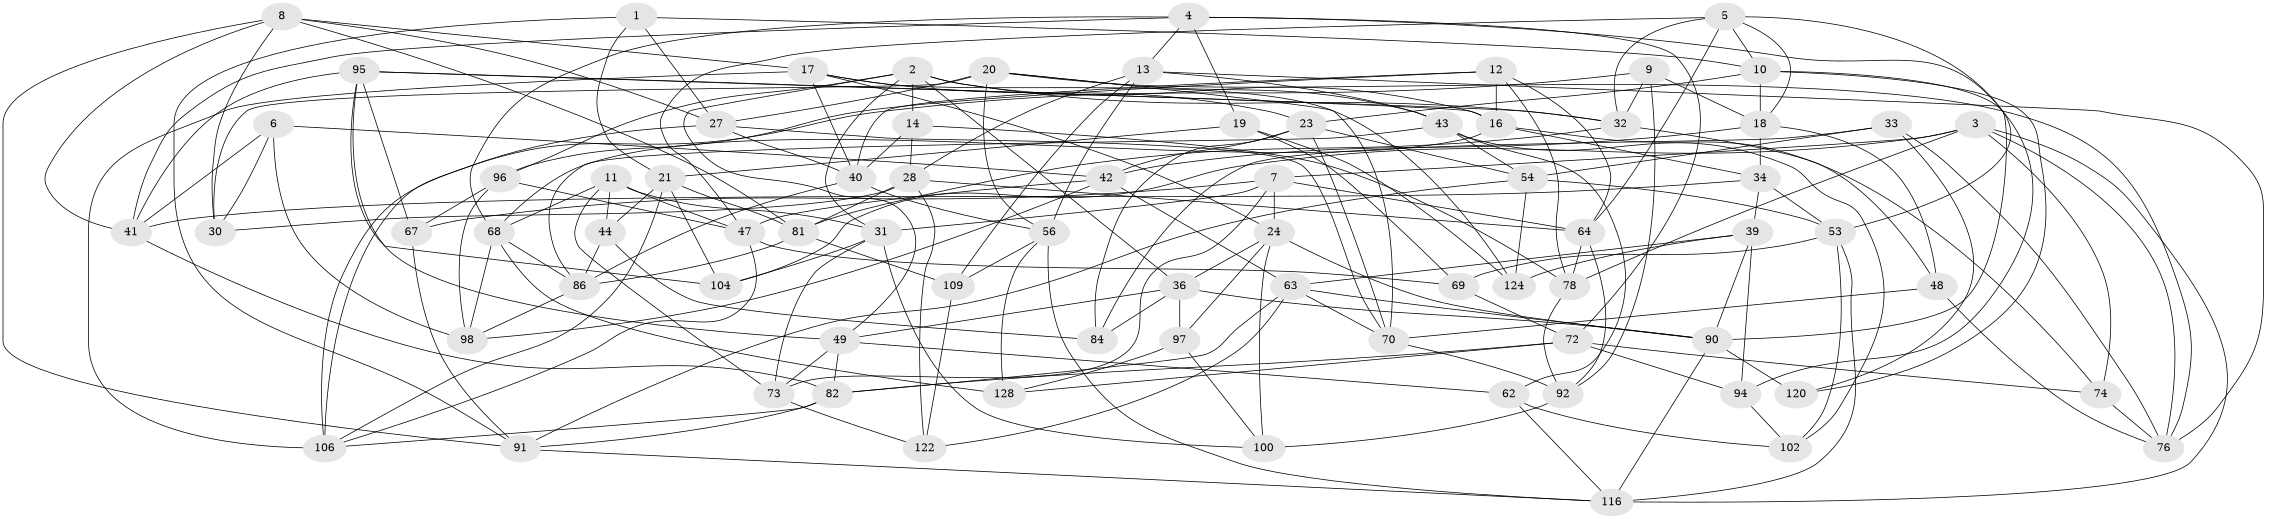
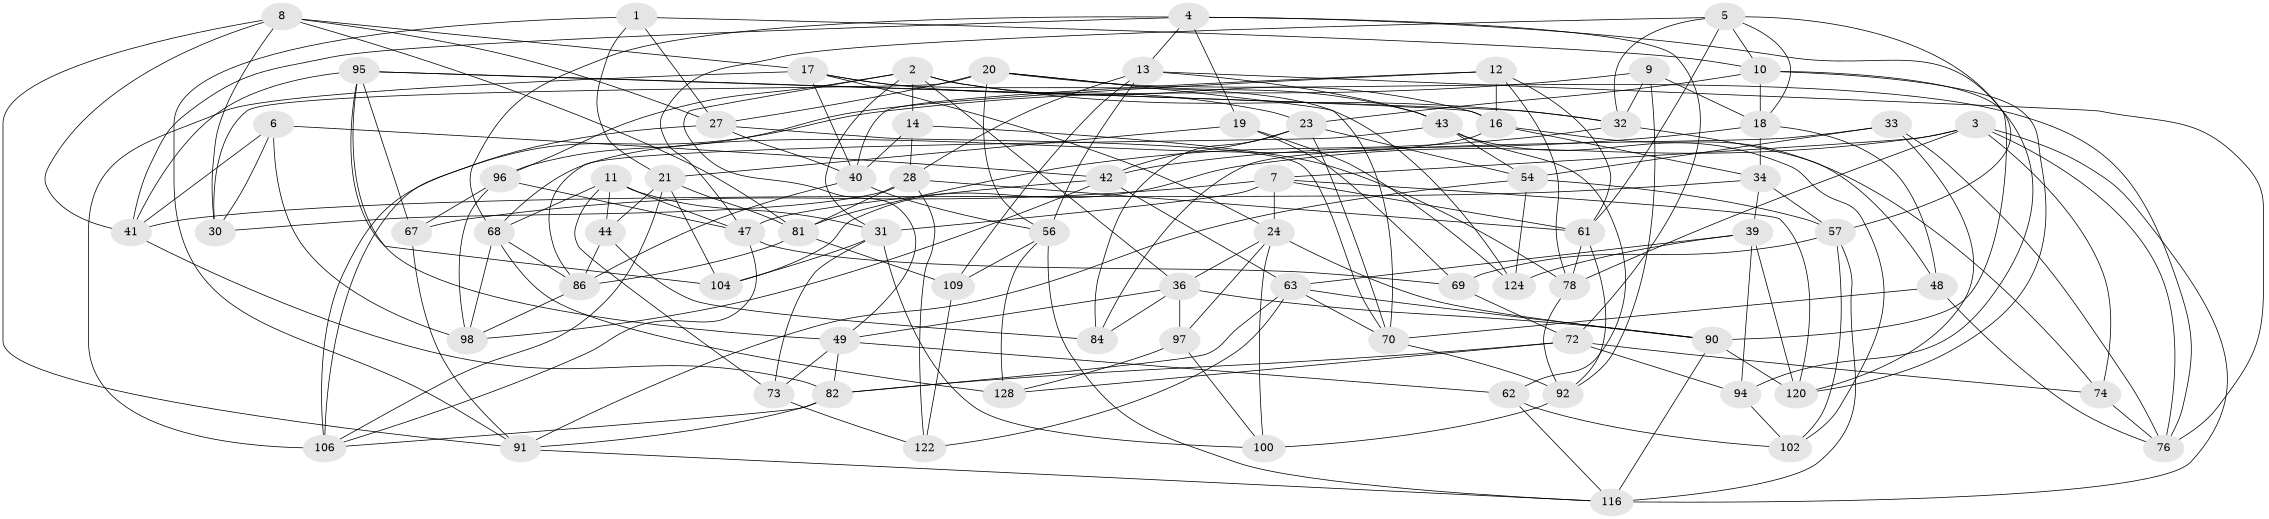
(1585, 232) -> (1585, 232)
(1835, 232) -> (1835, 232)
(1733, 286) -> (1774, 313)
(1115, 358) -> (1622, 203)
